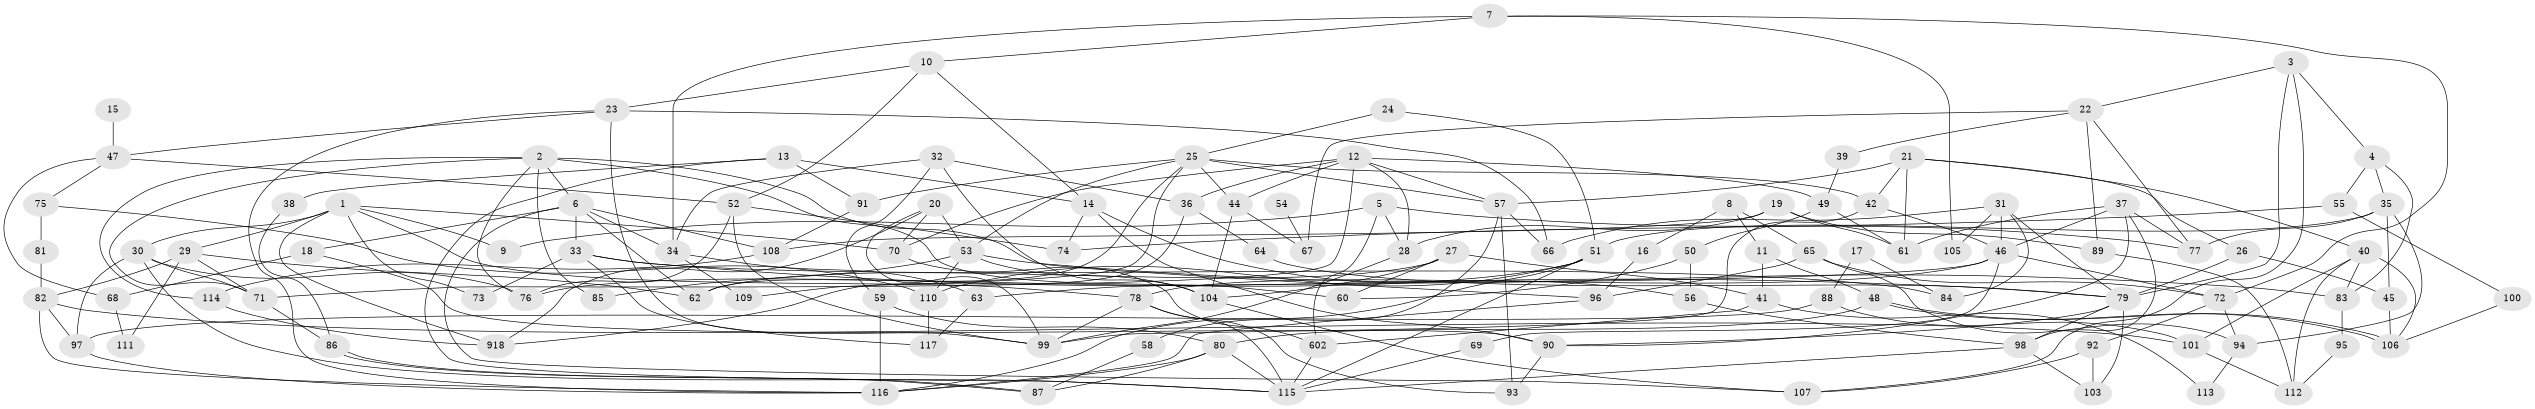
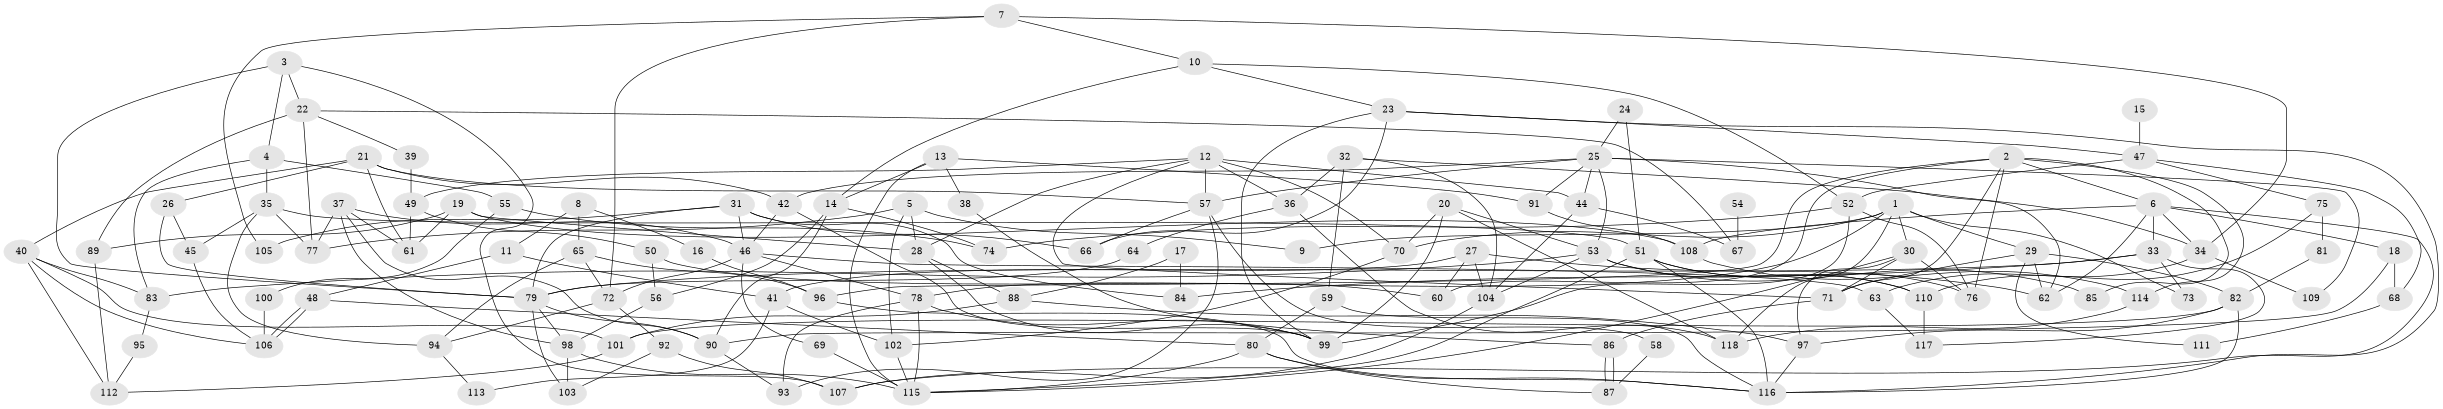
none -> (966, 275)
(496, 346) -> (1730, 346)
(1318, 346) -> (894, 346)
